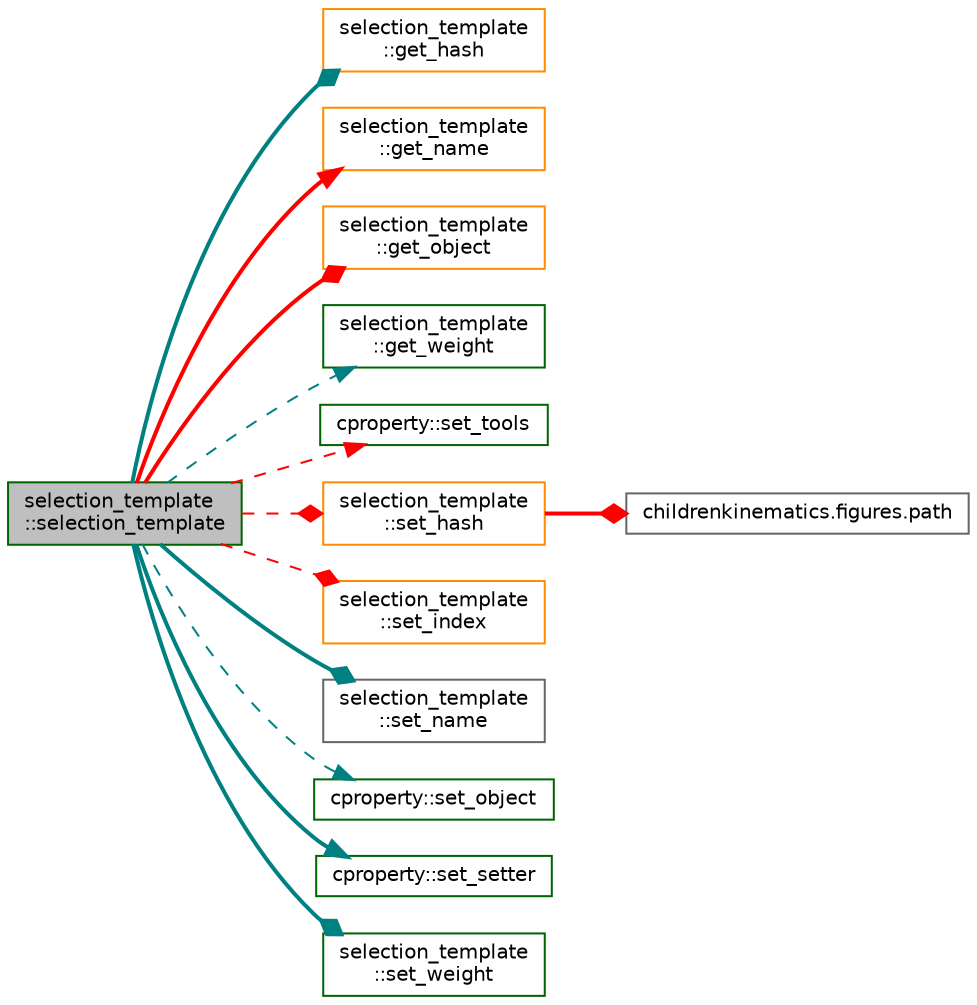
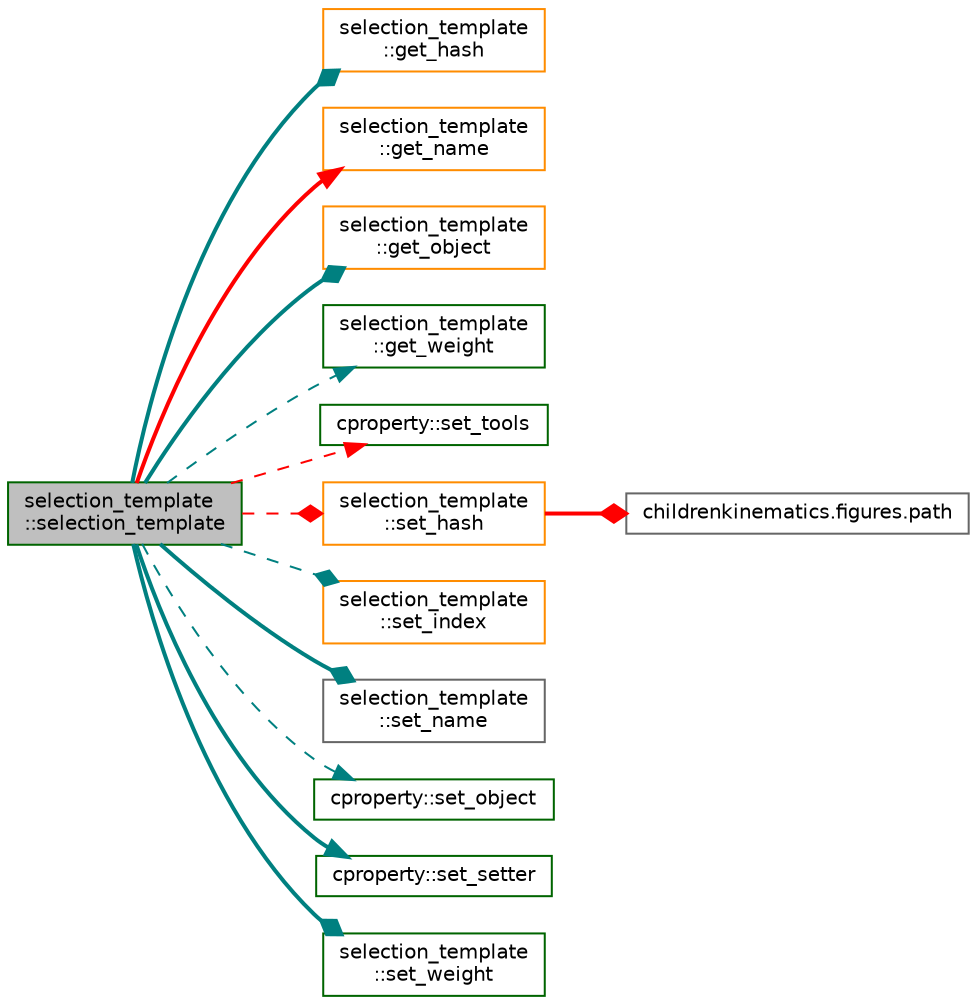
(224, 373) -> (224, 373)
(268, 559) -> (268, 559)
